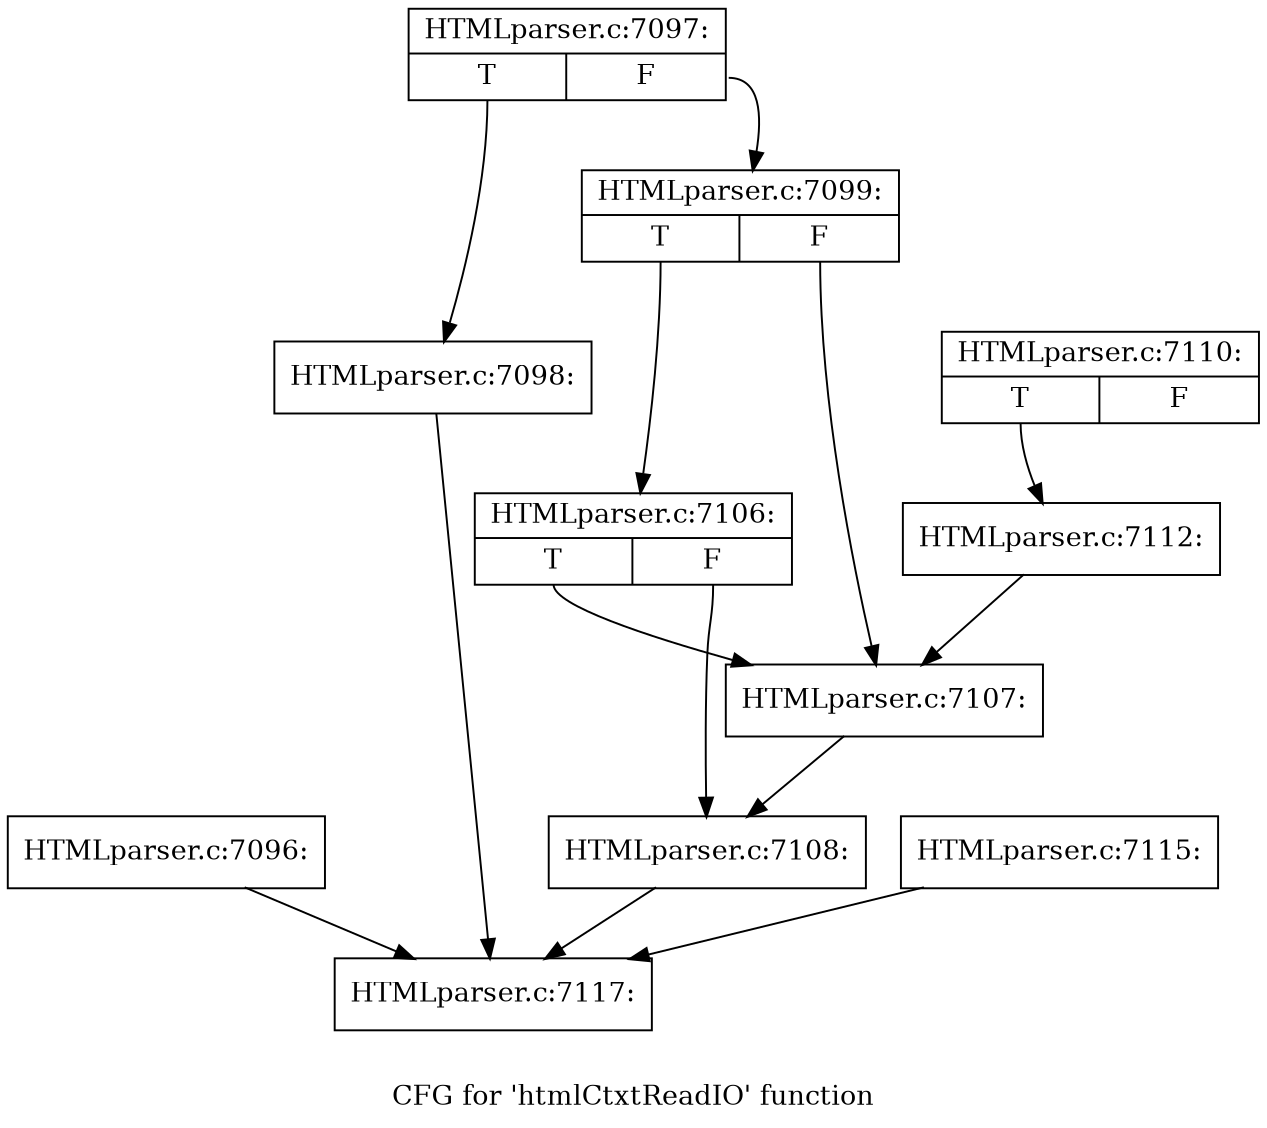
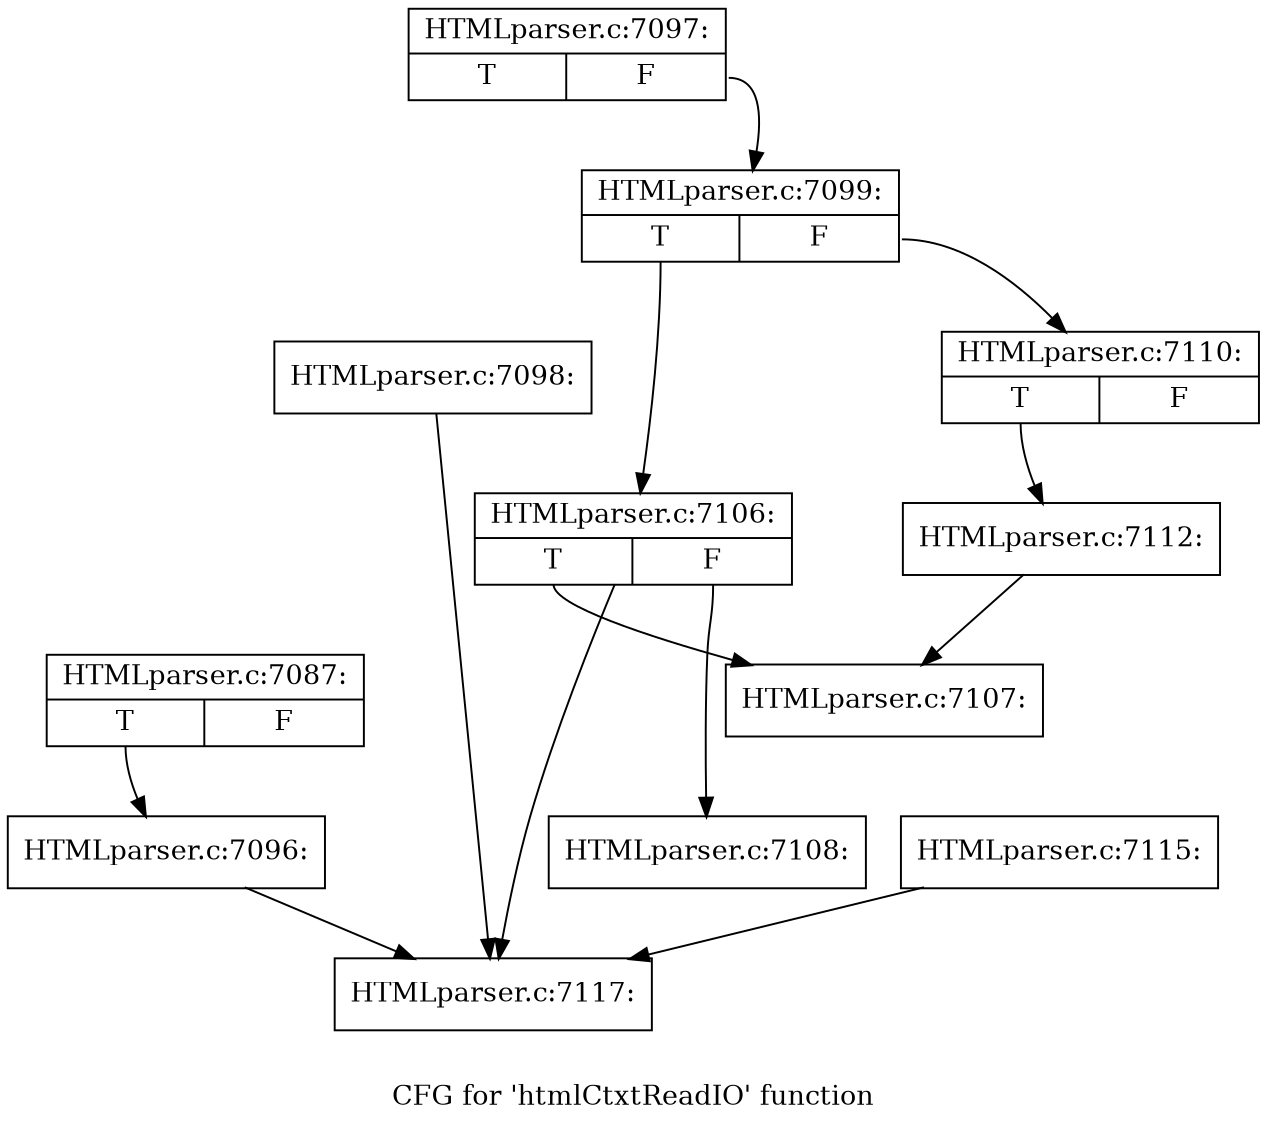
(476, 213) -> none
(836, 455) -> (984, 264)
none -> (205, 700)
(803, 770) -> none
(609, 918) -> (548, 759)
